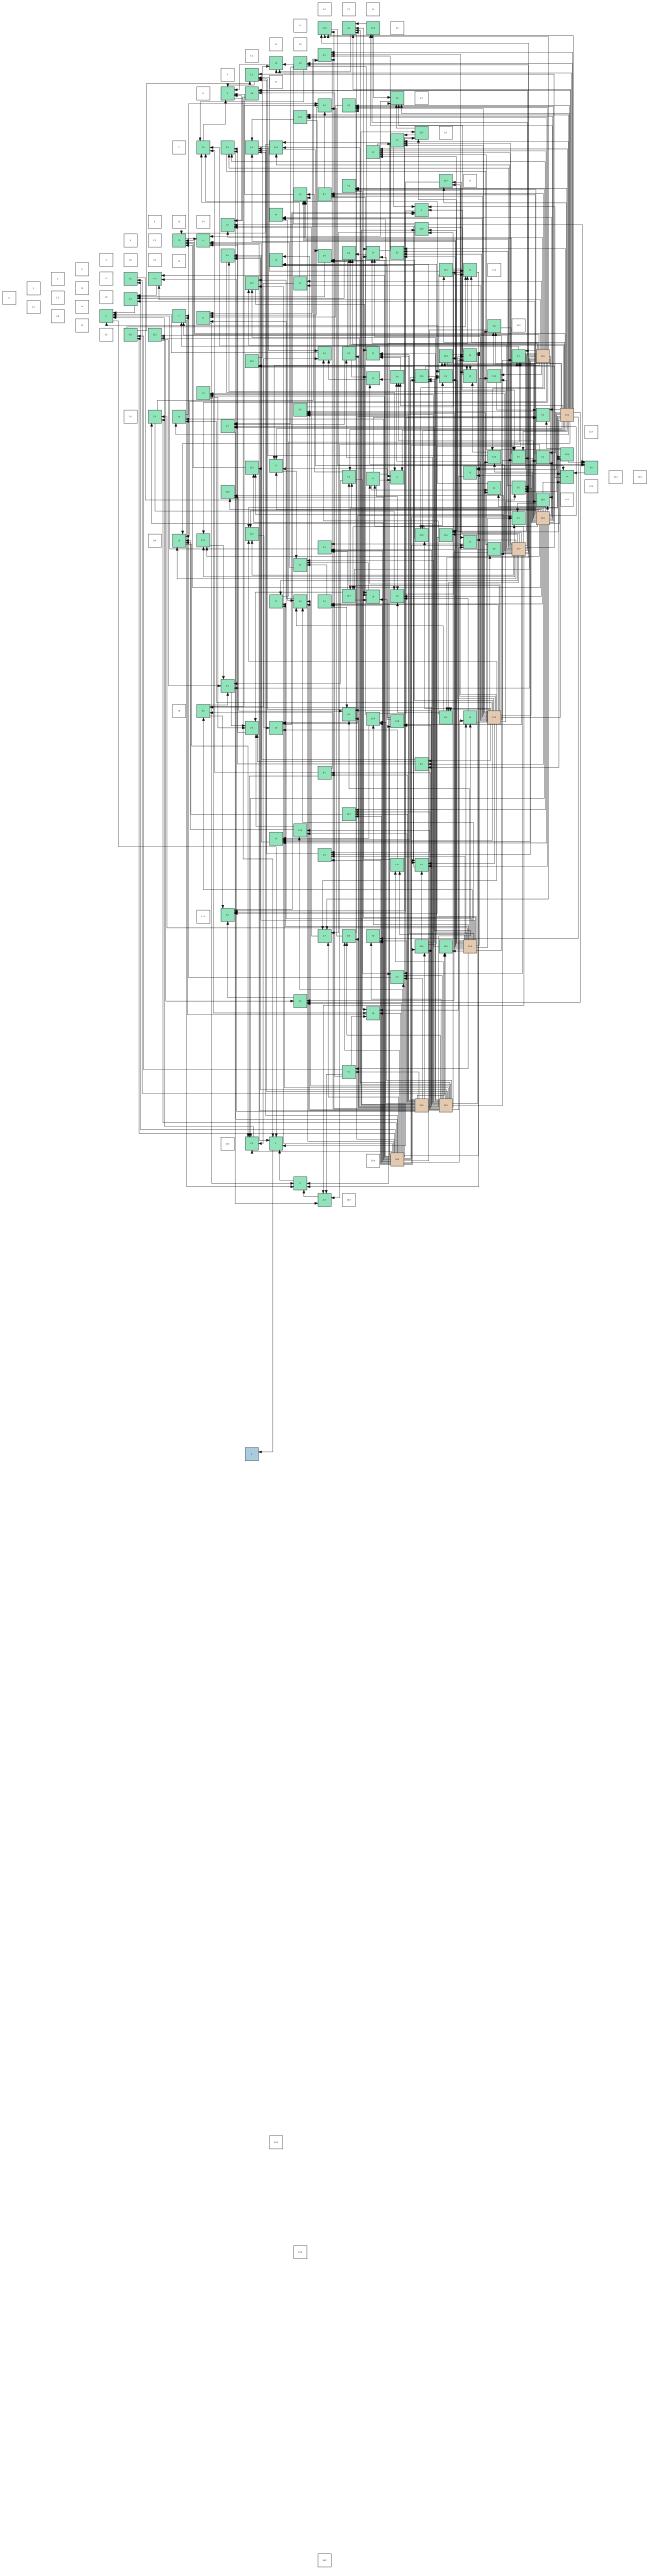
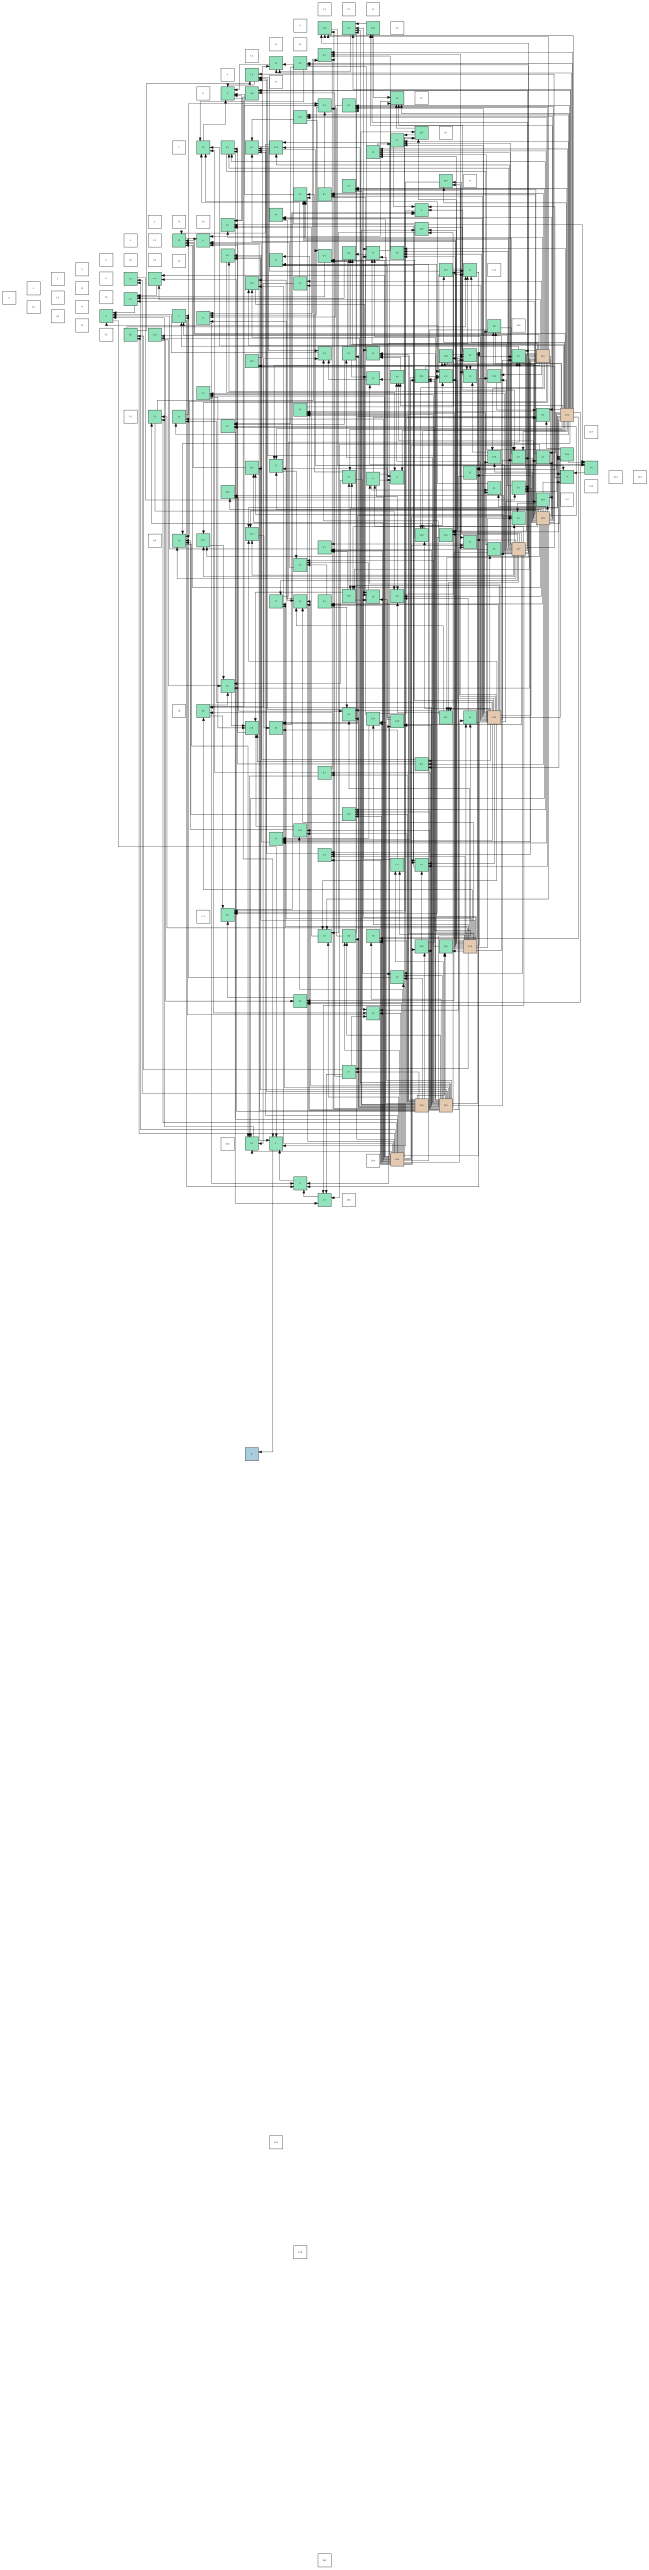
(436, 617) -> (477, 680)
